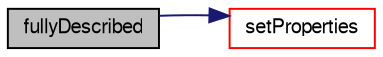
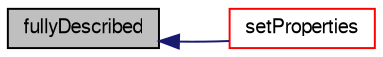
(184, 15) -> (204, 42)
